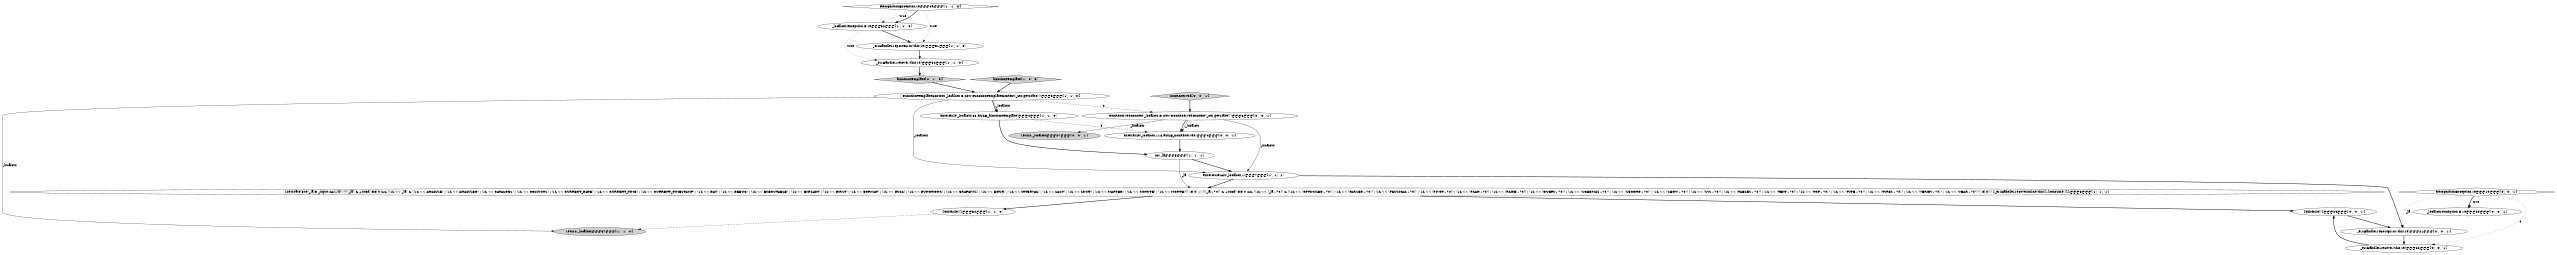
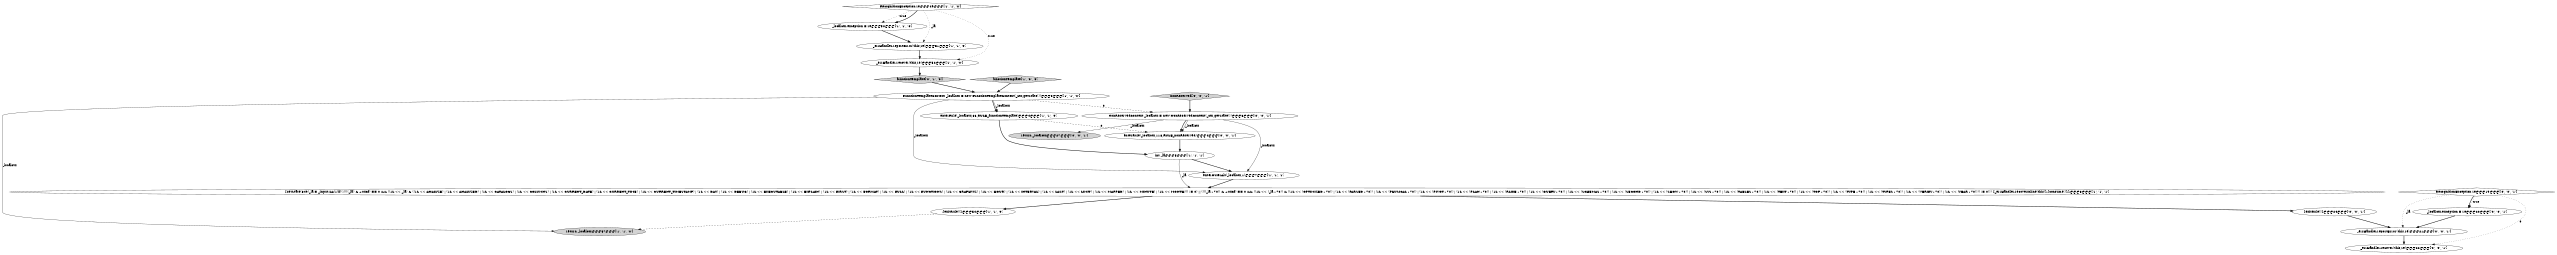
(934, 26) -> (934, 26)
(847, 50) -> (981, 30)
(1863, 179) -> (2437, 221)
(2344, 239) -> none
